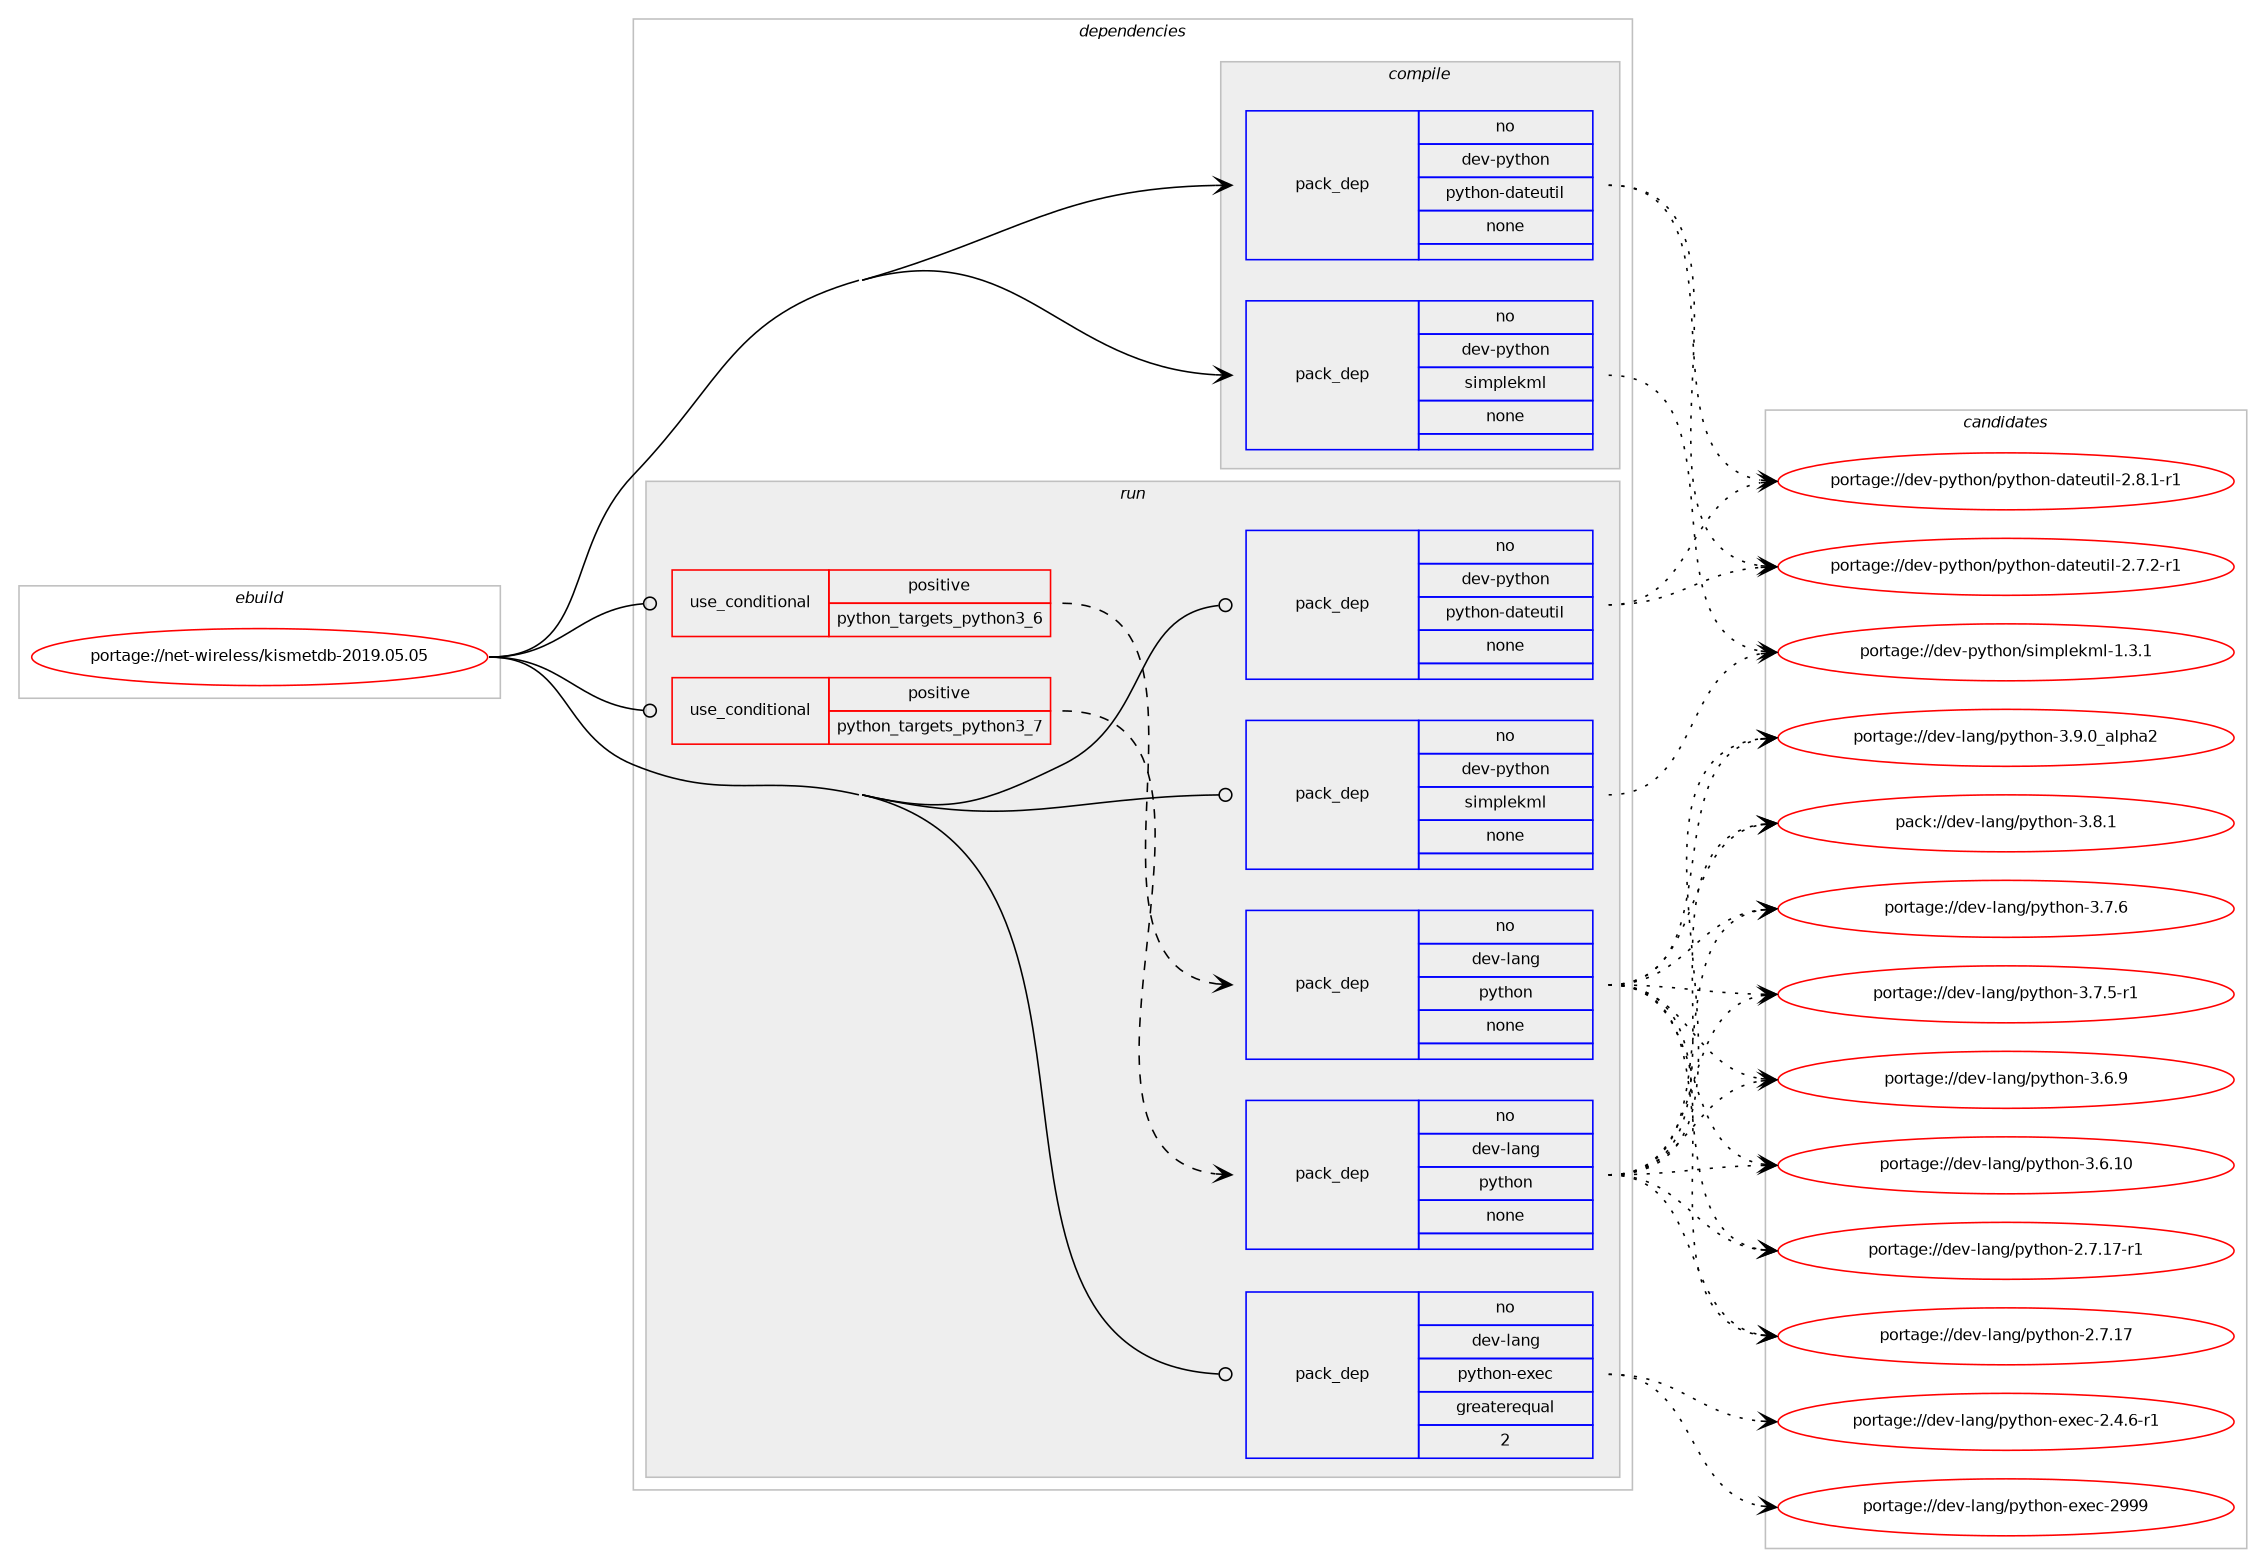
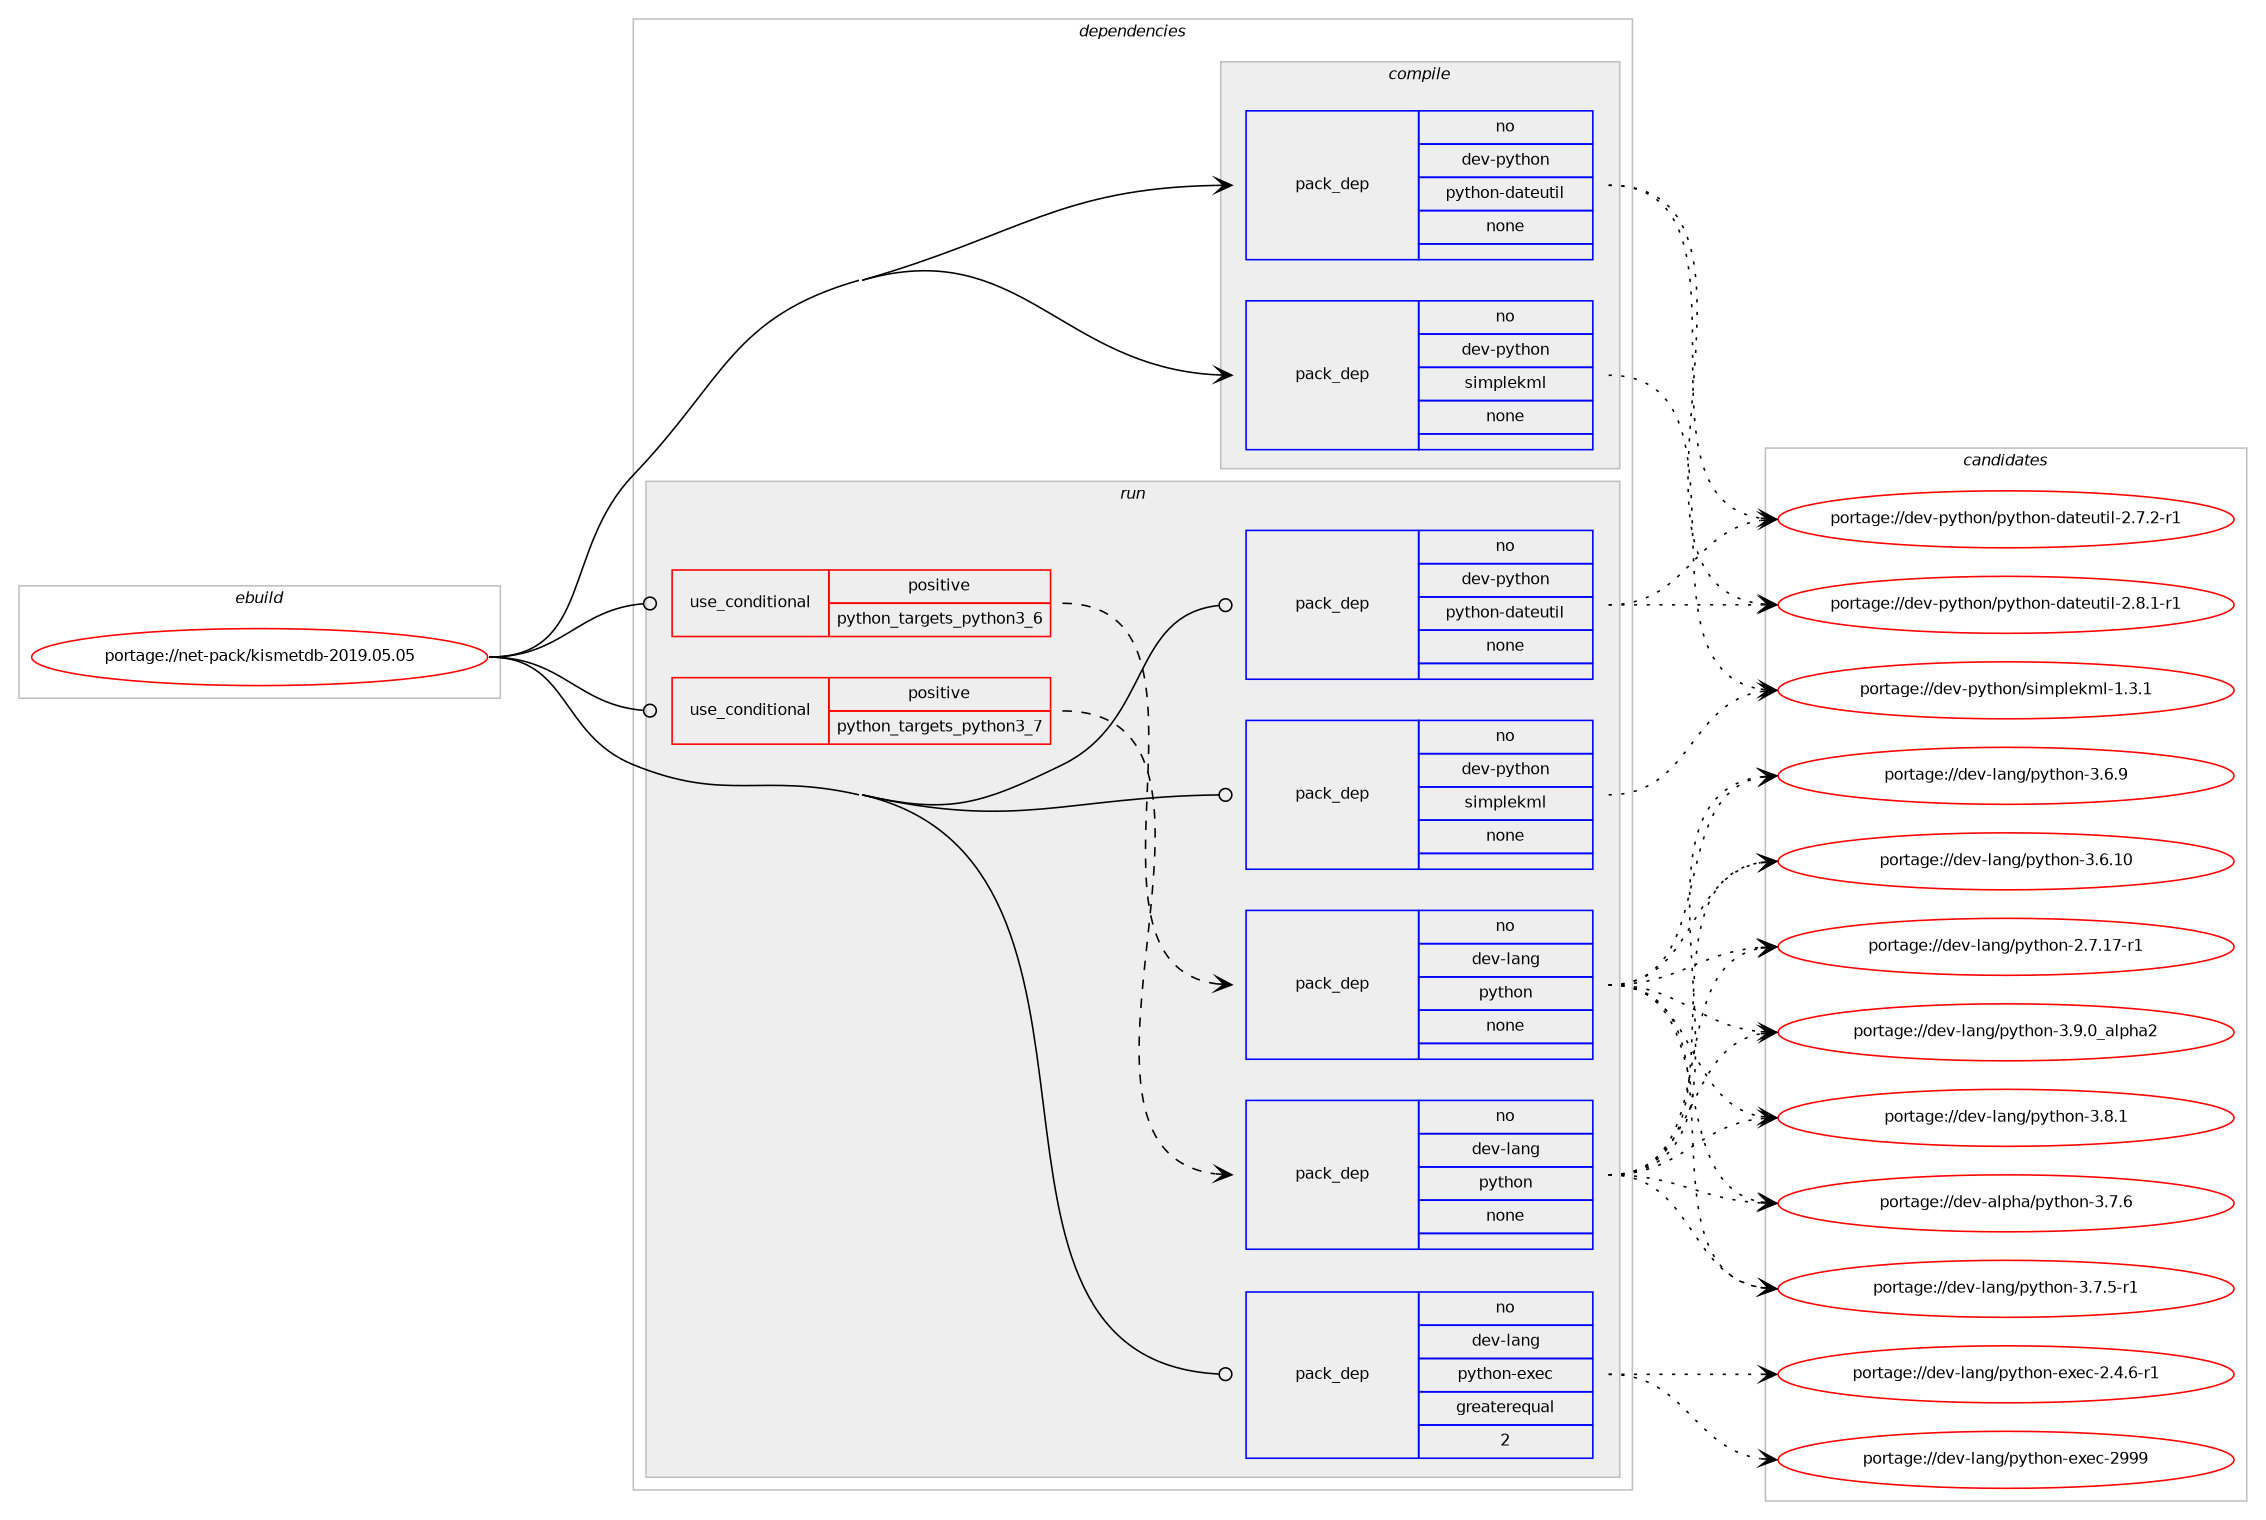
(260, 657) -> (260, 657)
(2006, 823) -> (2006, 1118)
(2006, 909) -> (2006, 1203)
(2006, 1336) -> none
